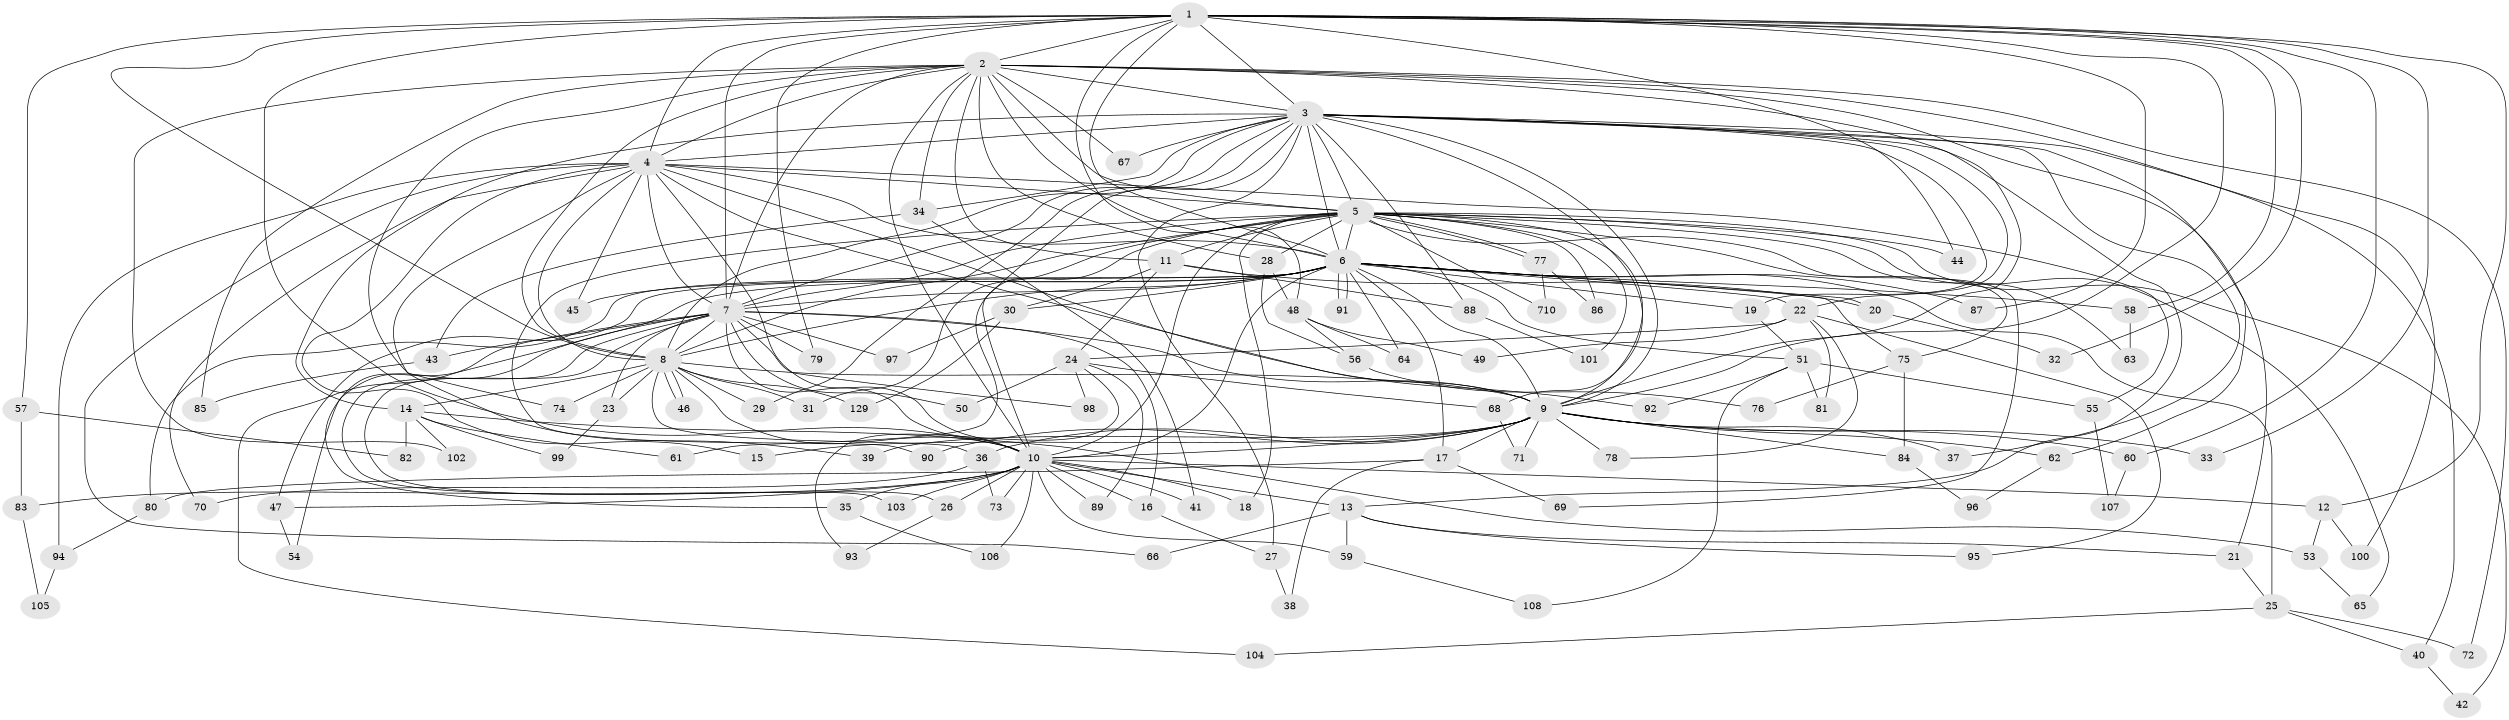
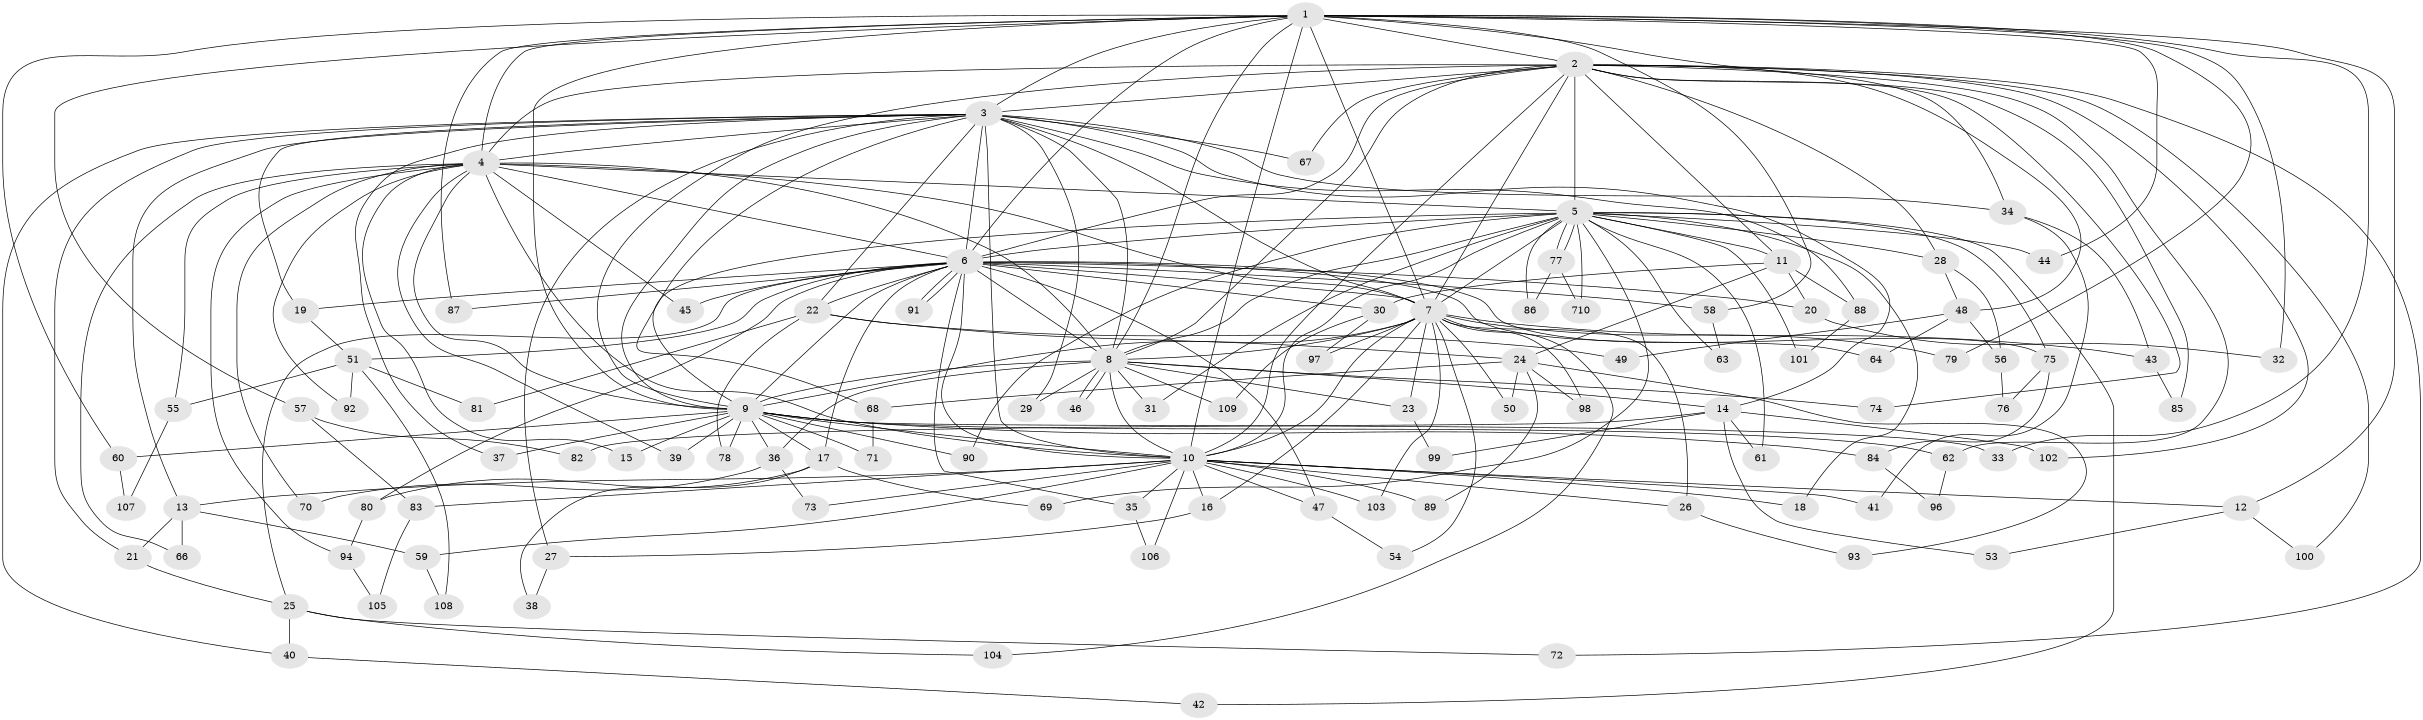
(1333, 162) -> none
(859, 409) -> (1228, 409)
(1974, 557) -> none
(2360, 607) -> none
